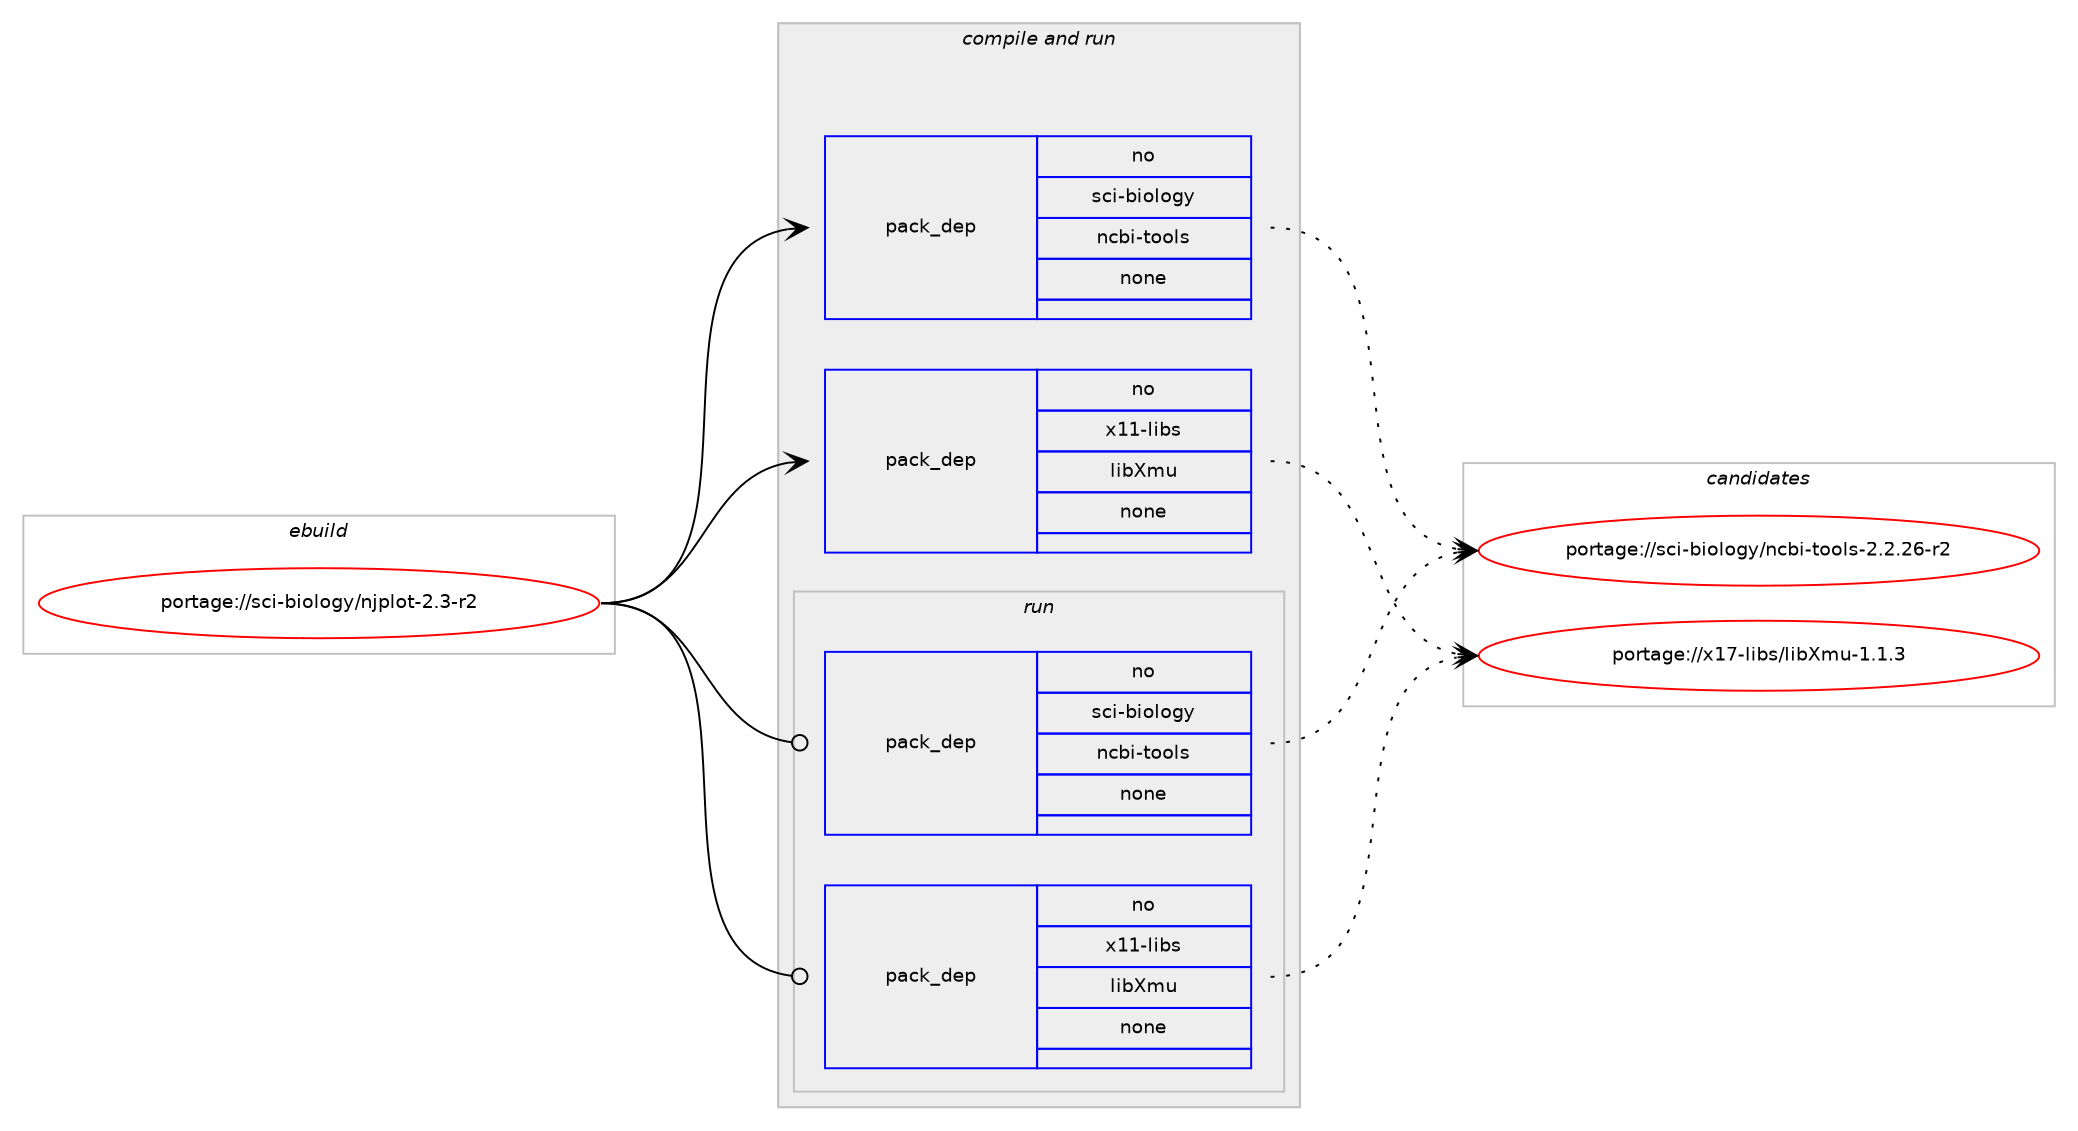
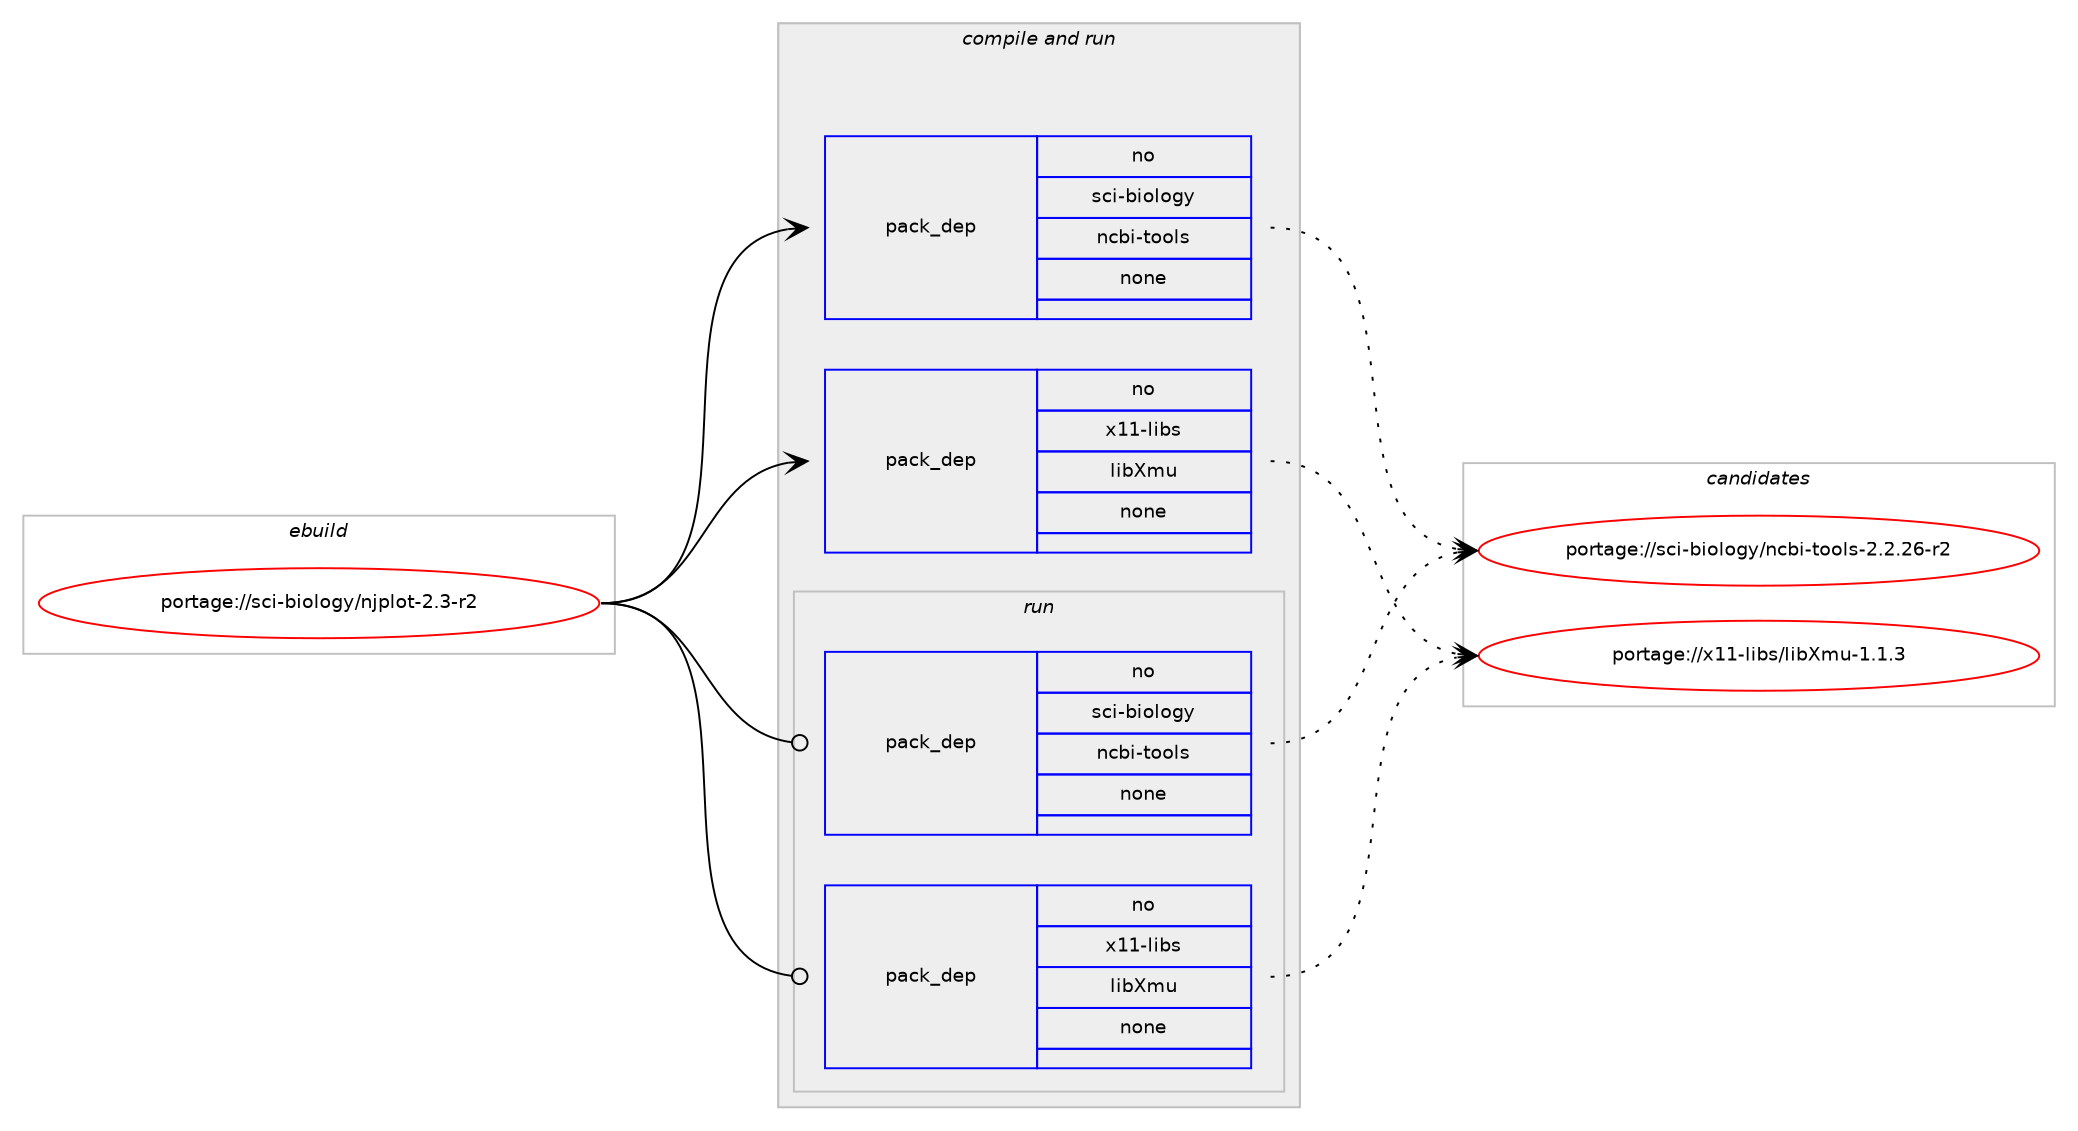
(1759, 656) -> (1759, 656)
